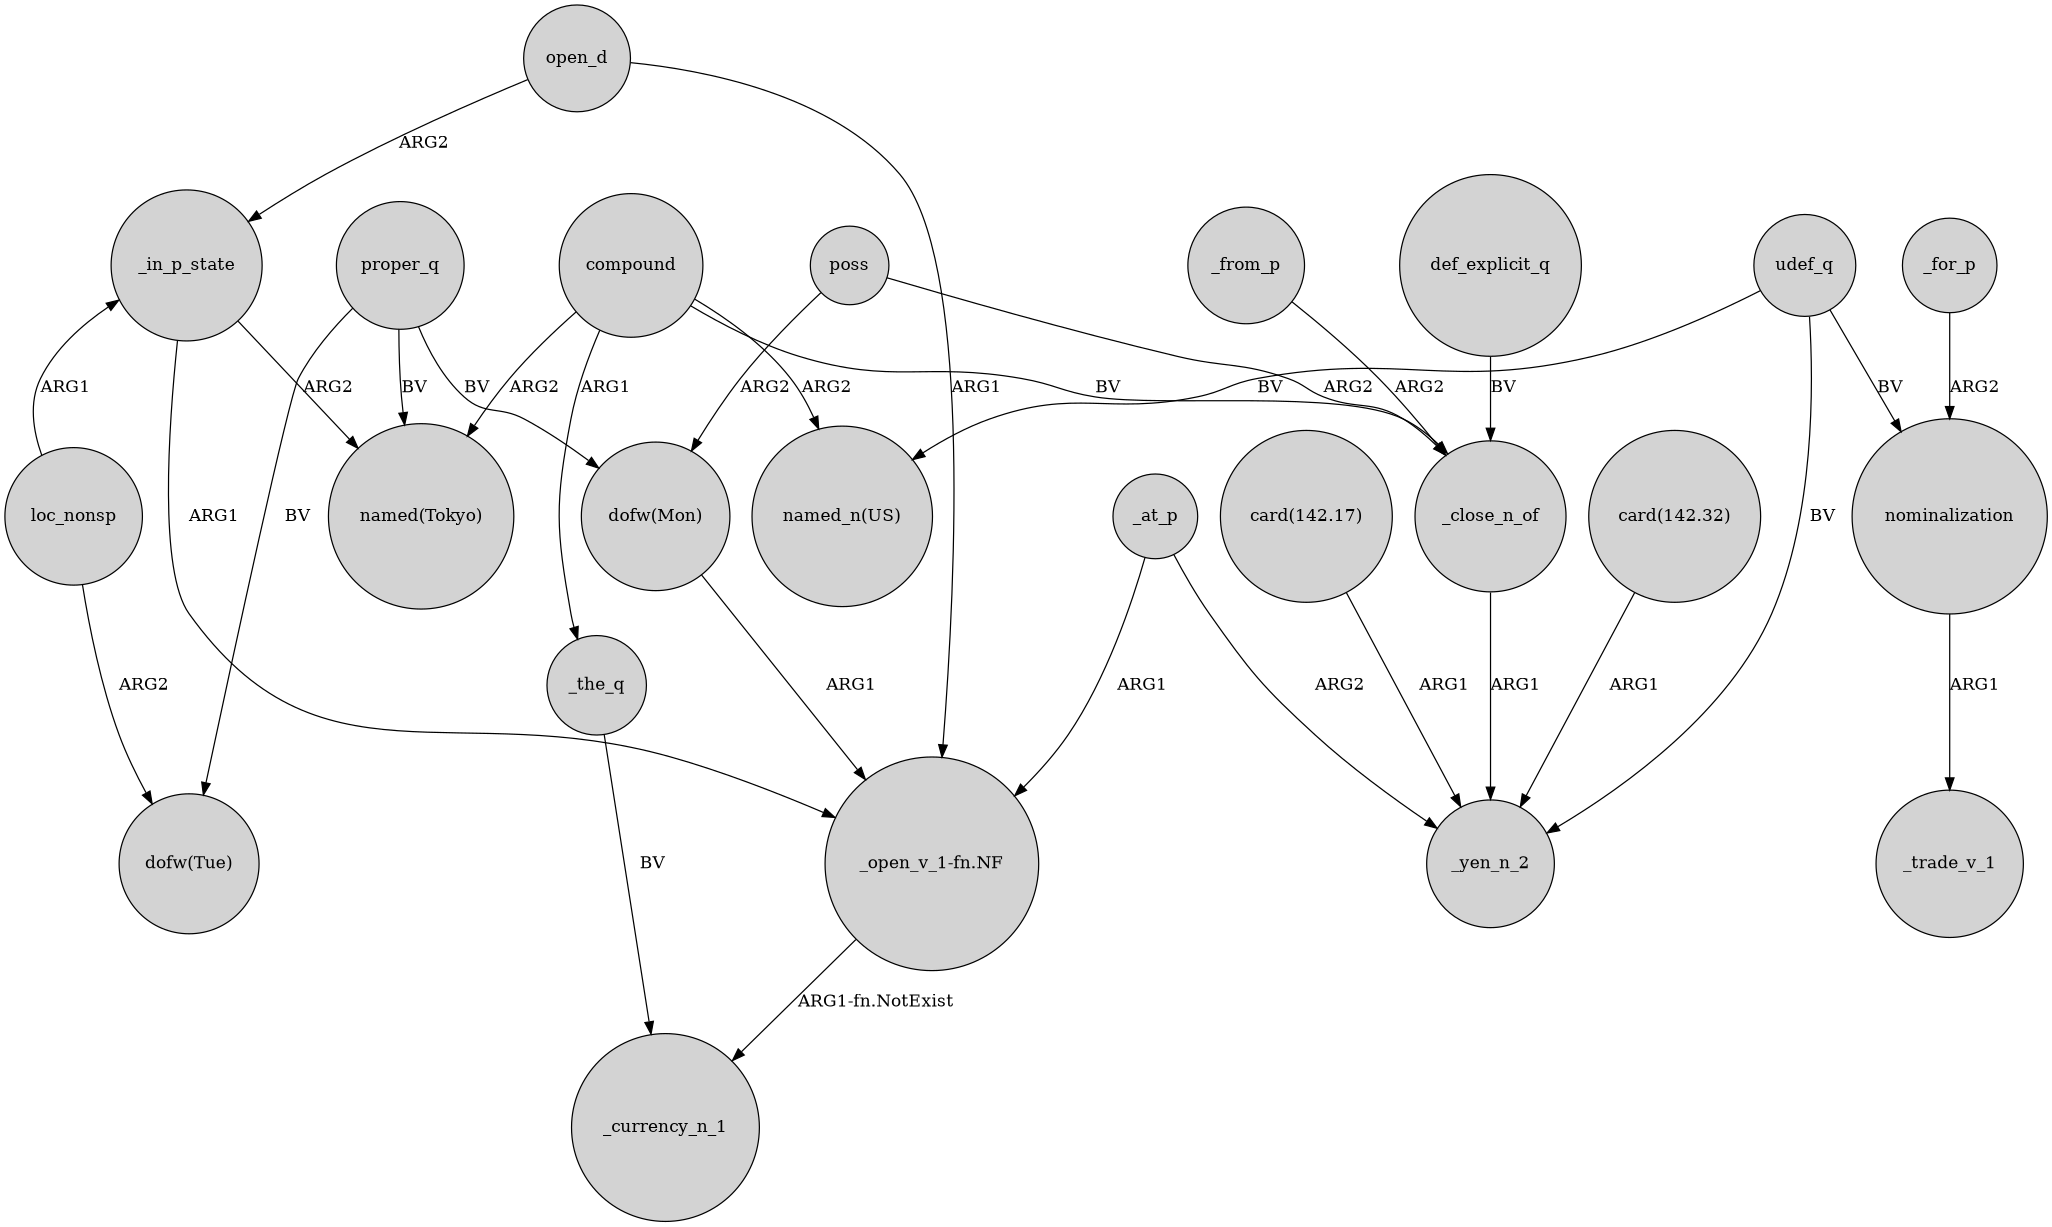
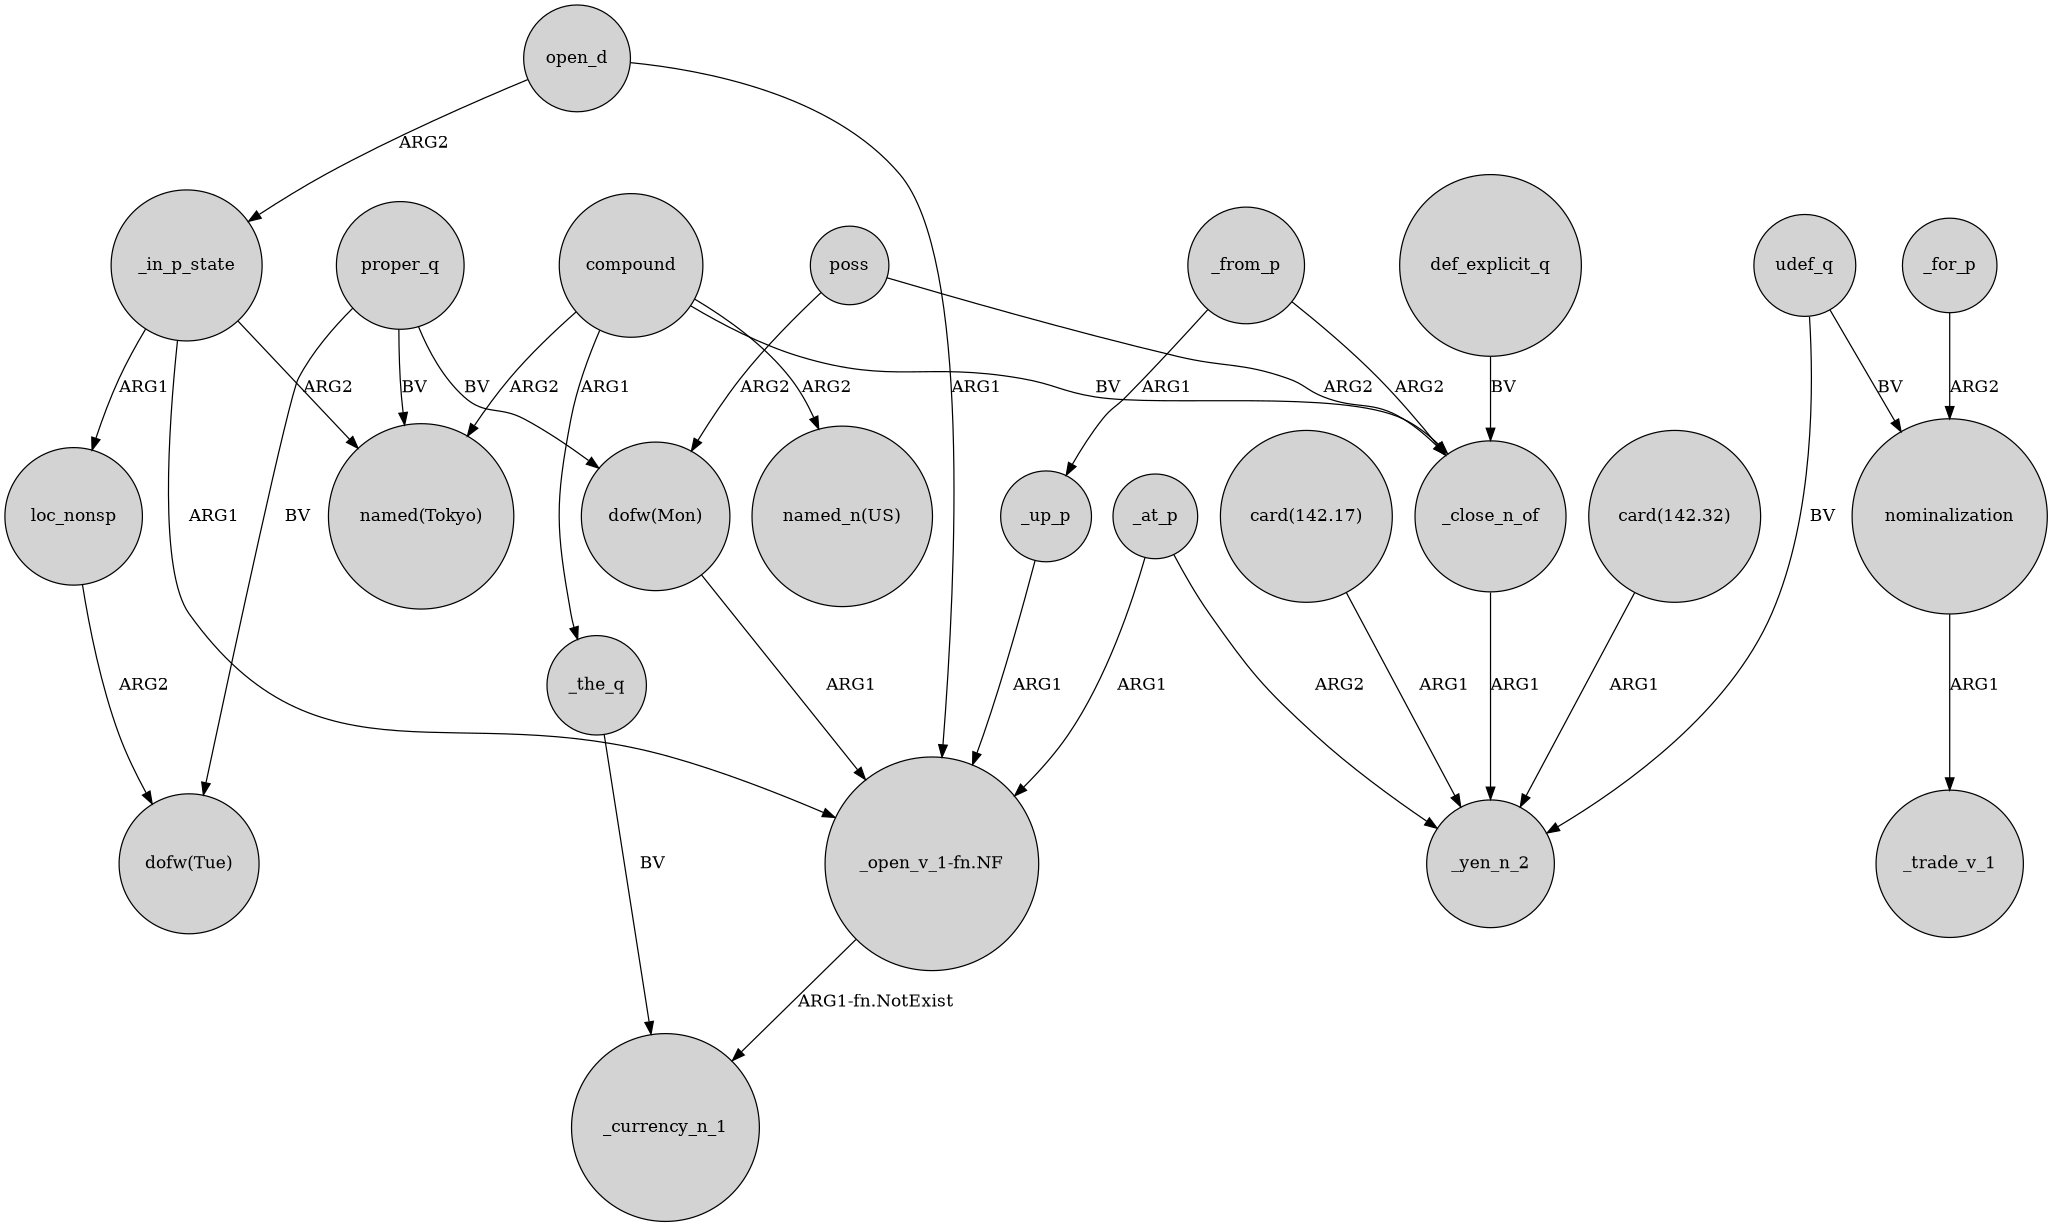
(46, 369) -> (117, 382)
(1342, 369) -> none
none -> (1046, 516)
